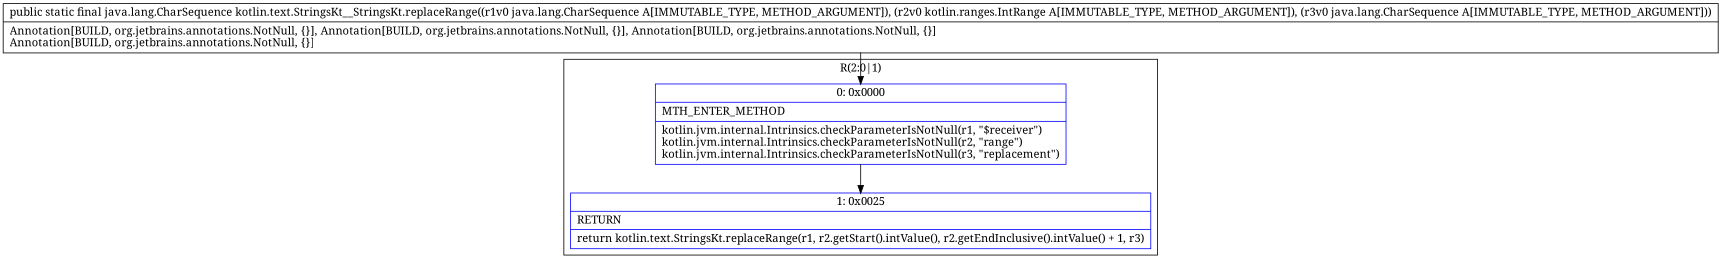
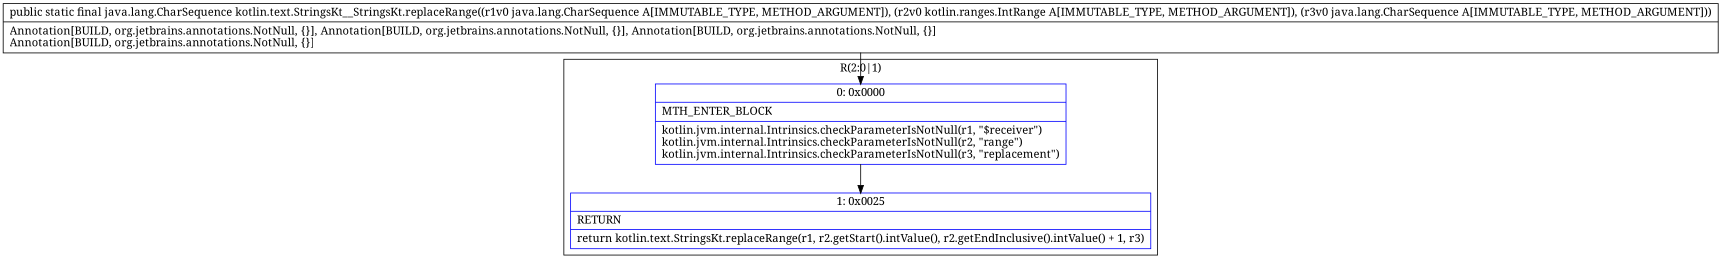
(724, 111) -> (717, 111)
